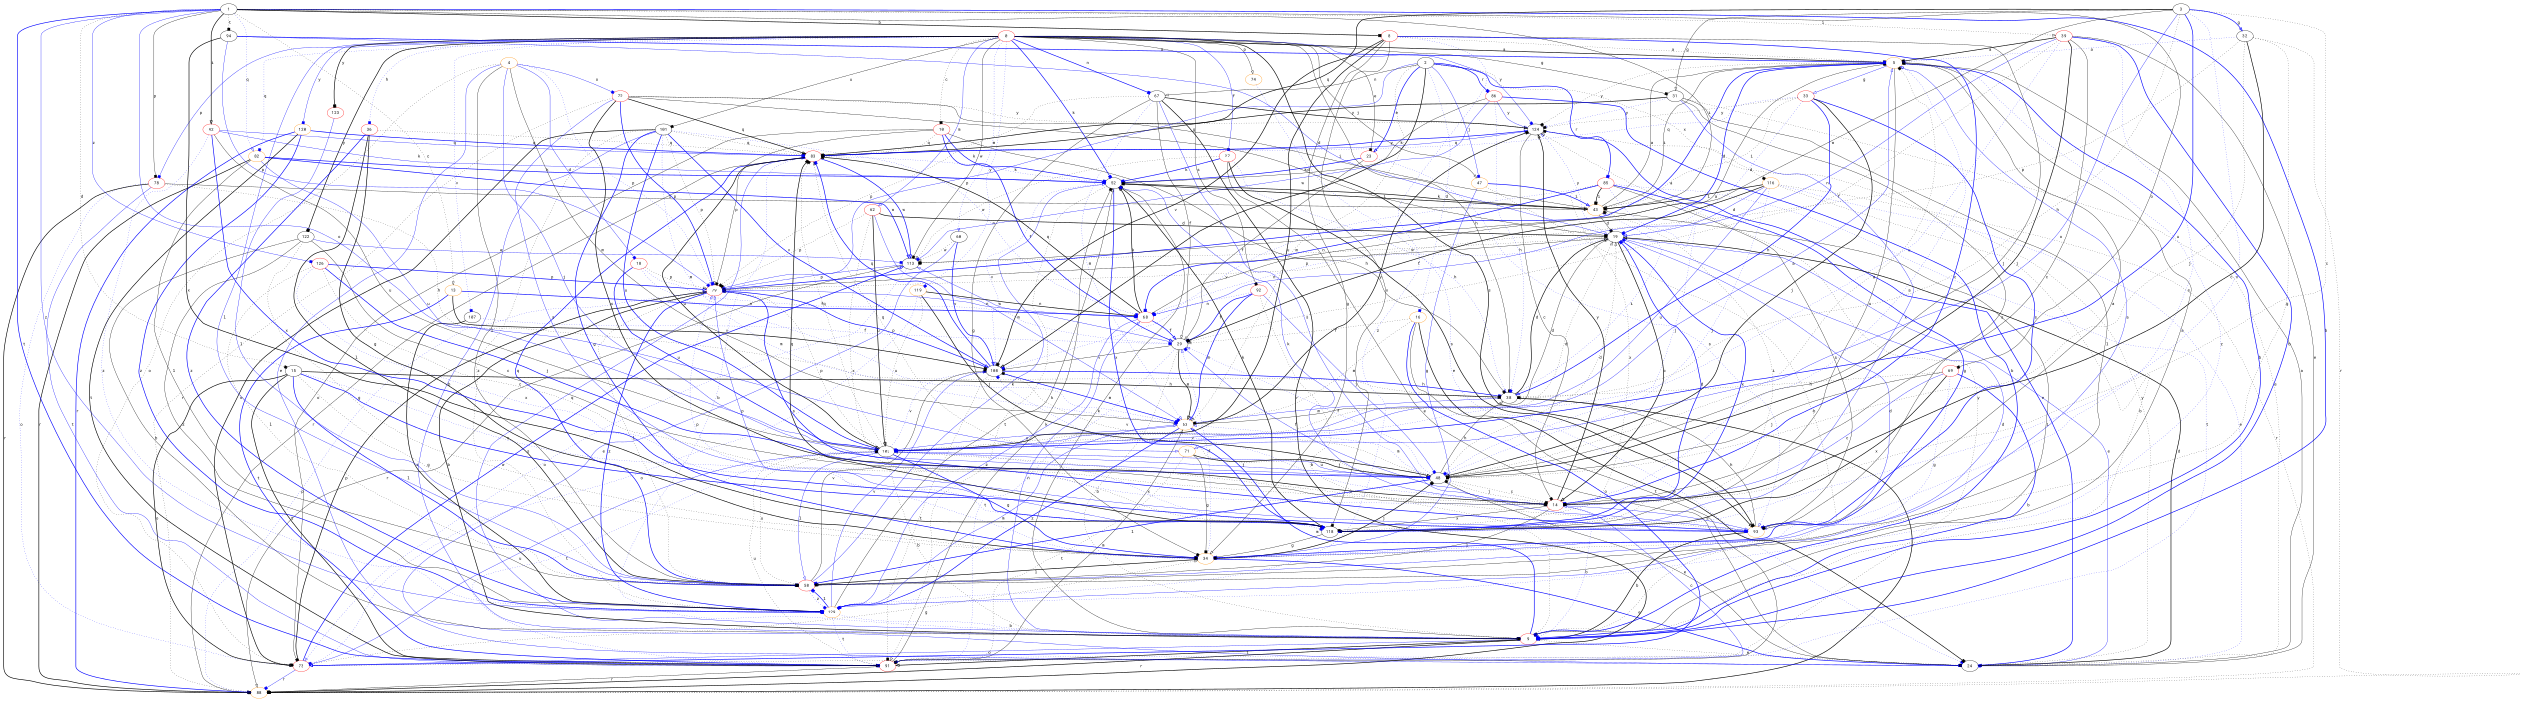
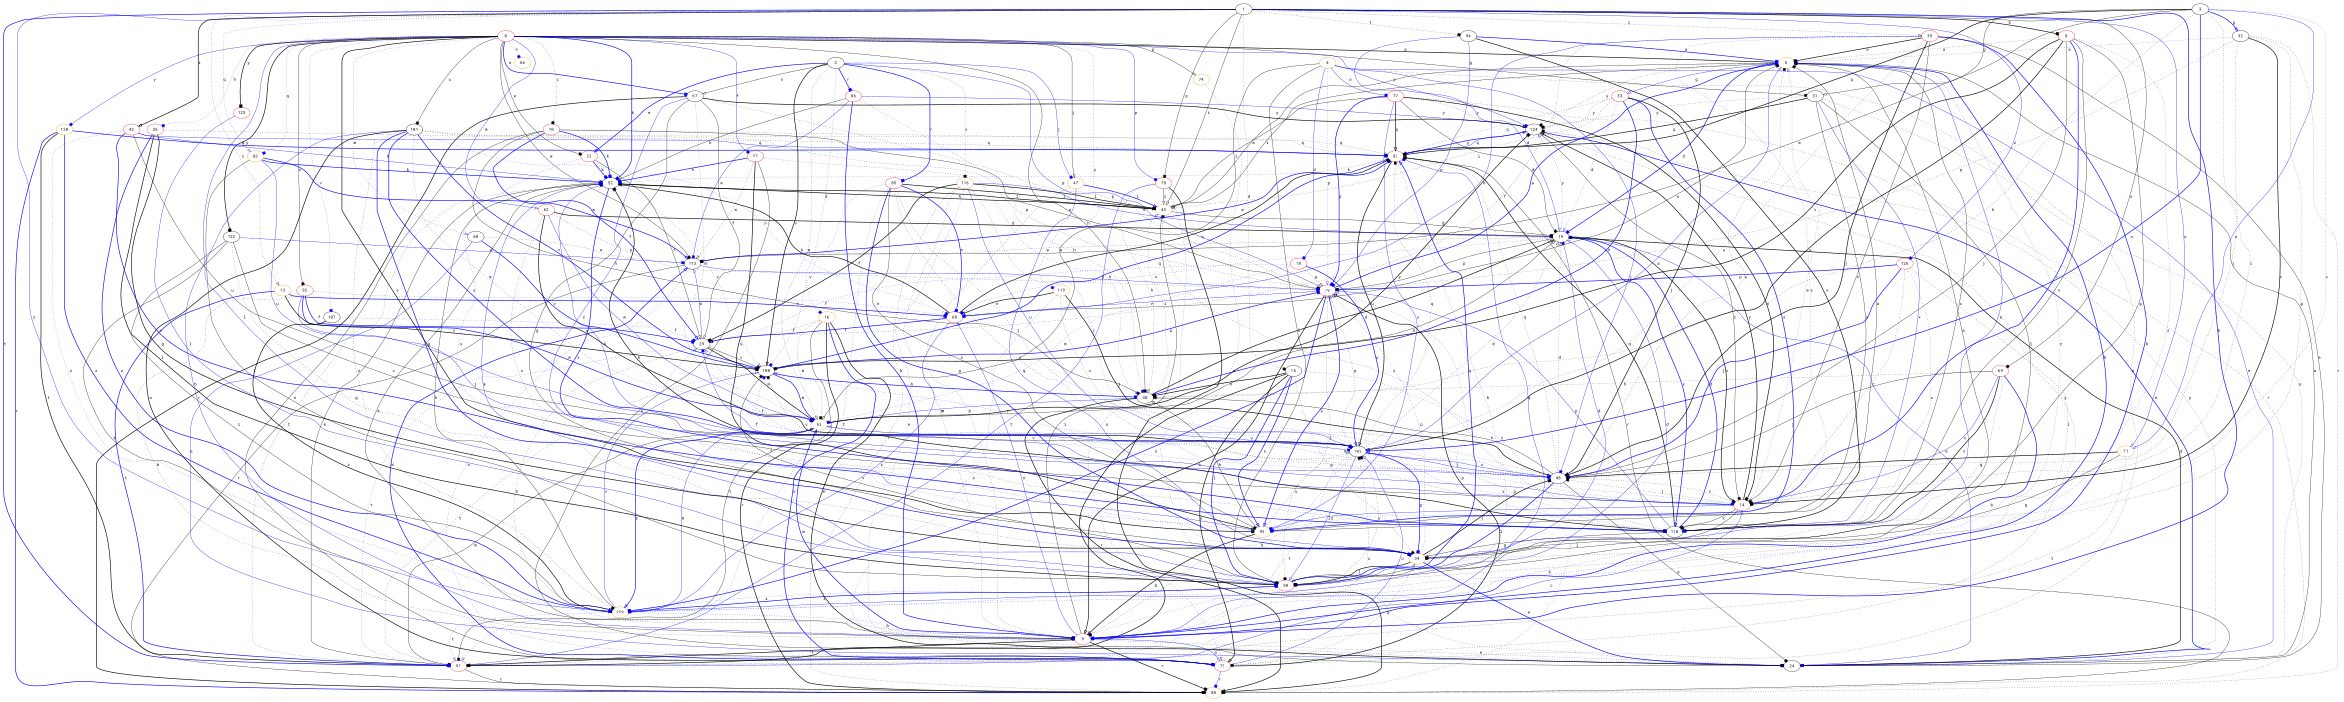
none -> (523, 63)
(39, 470) -> (793, 669)
